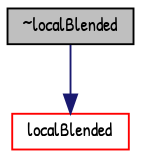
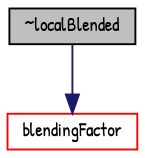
(71, 132) -> (72, 132)
